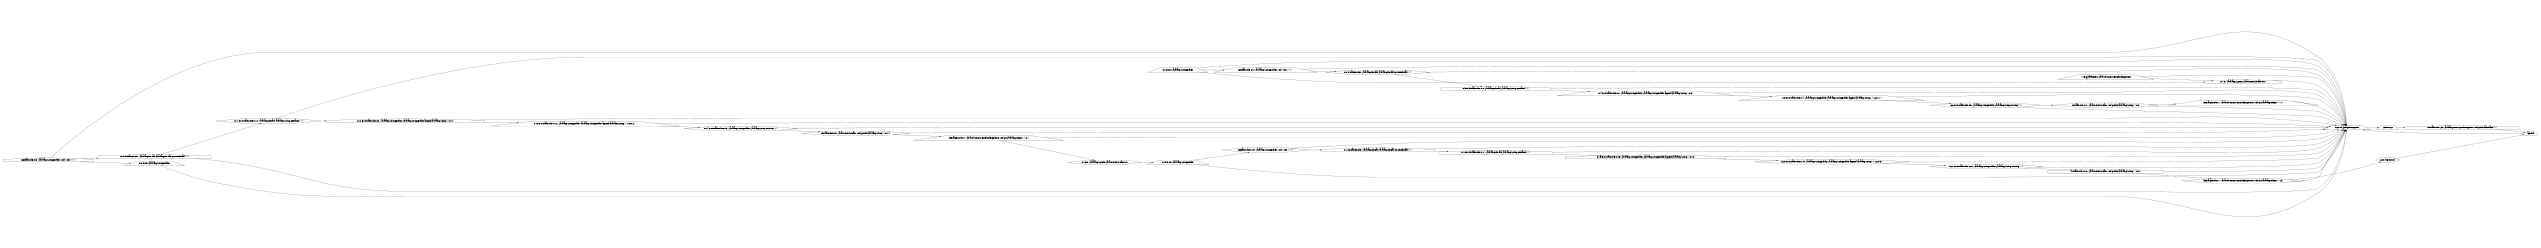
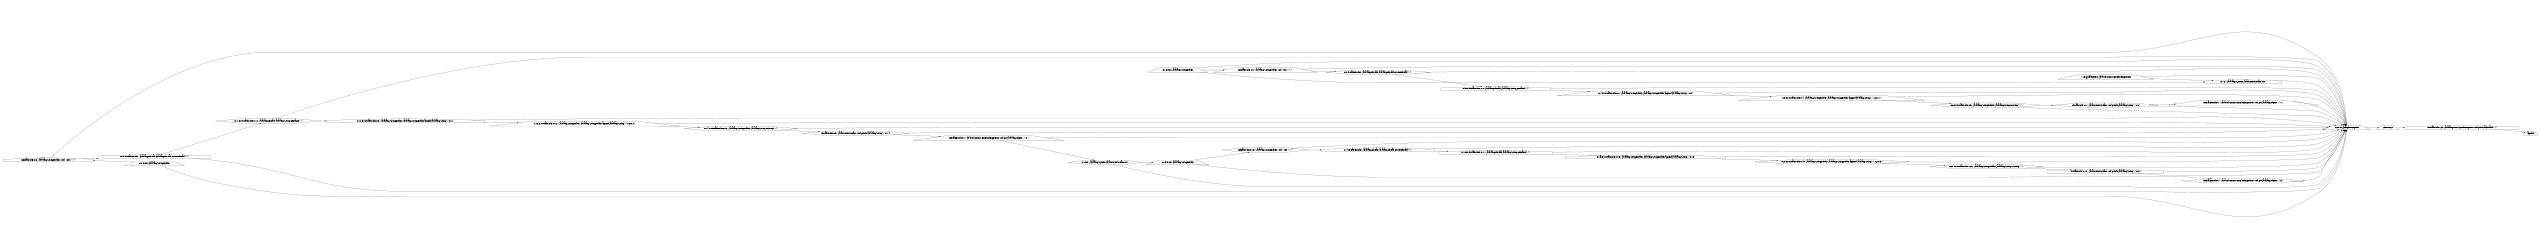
(2444, 134) -> (1746, 187)
(2388, 160) -> none
(105, 163) -> (114, 161)
